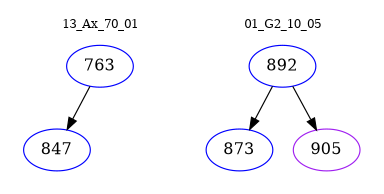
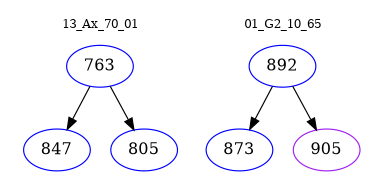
(283, 25) -> (283, 25)
none -> (144, 150)
